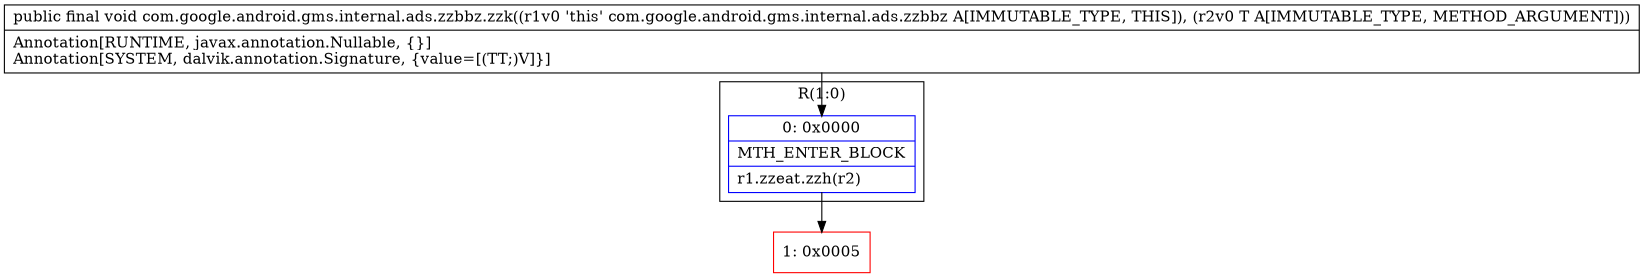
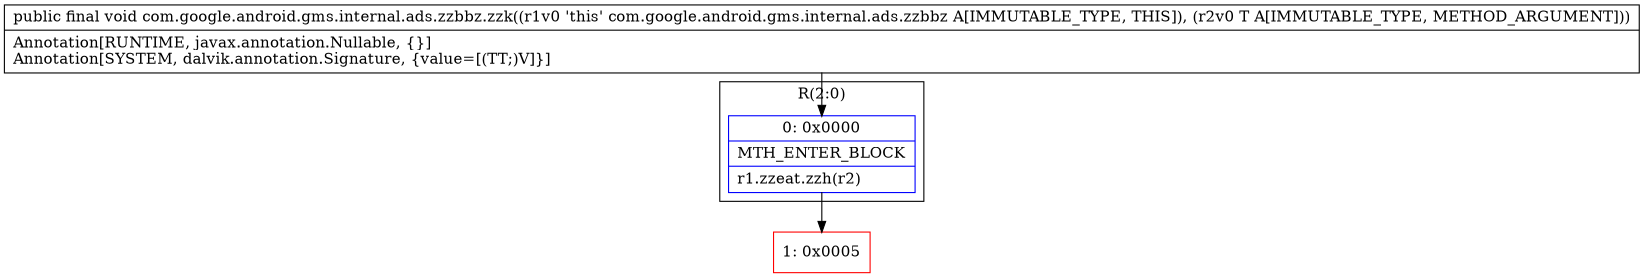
(822, 94) -> (822, 94)
